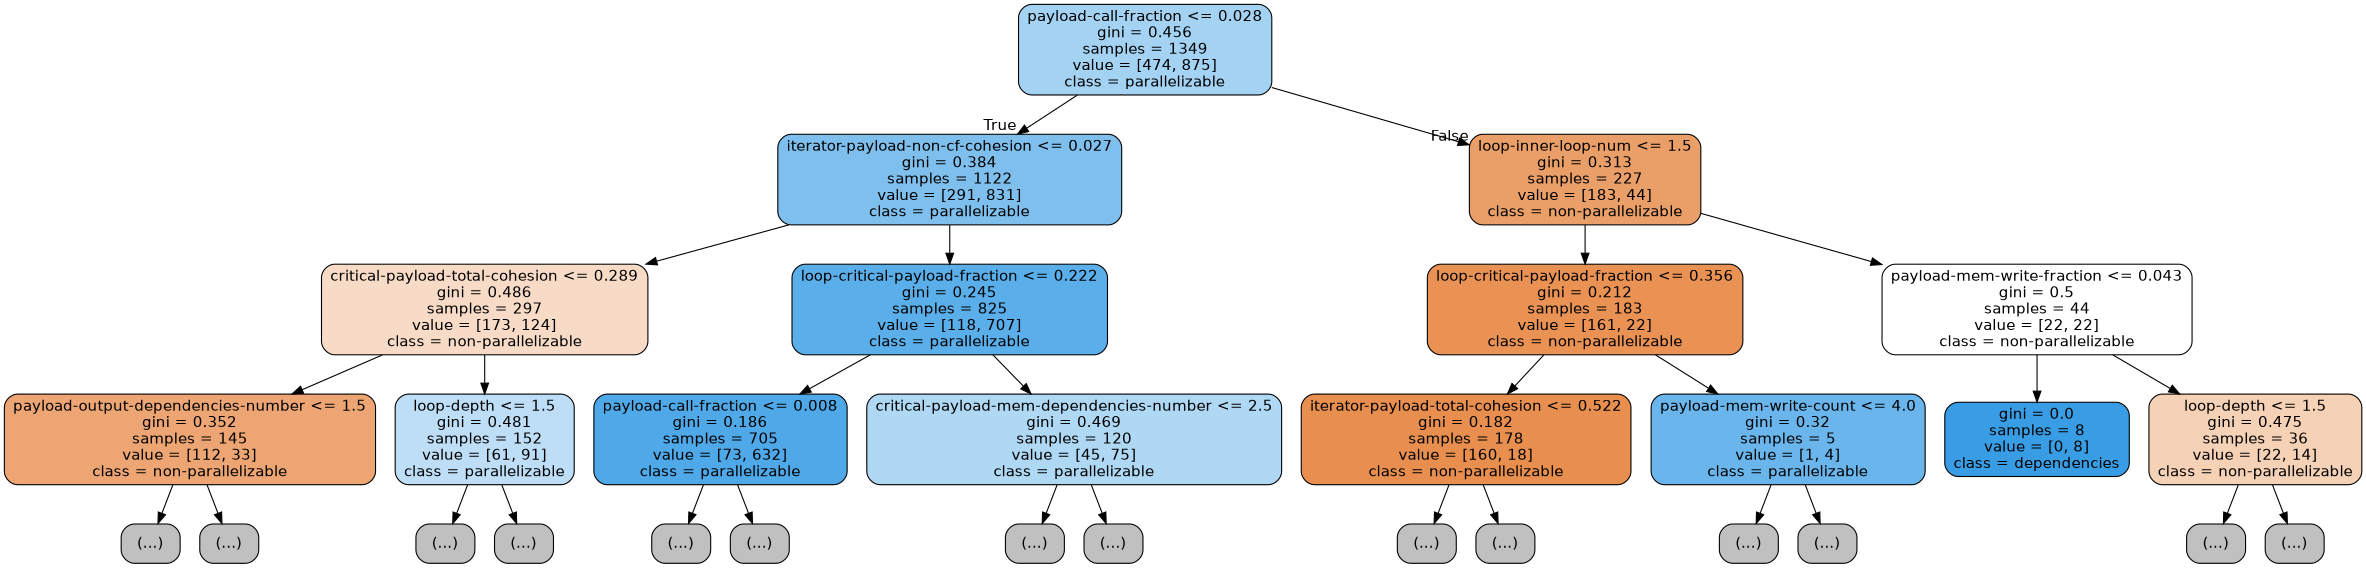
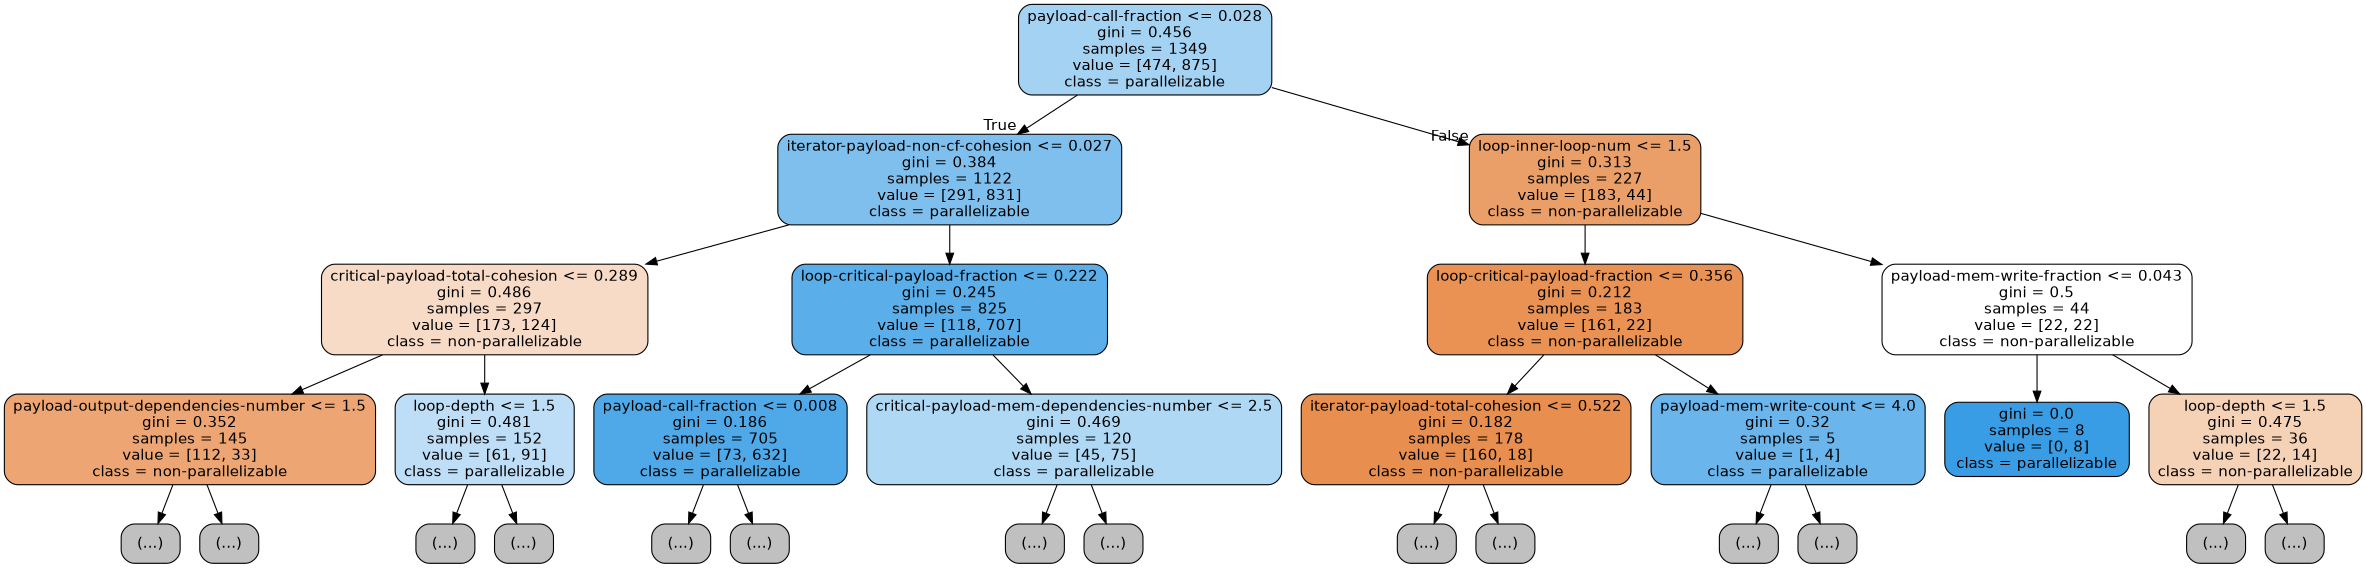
(2037, 439) -> (2037, 439)
